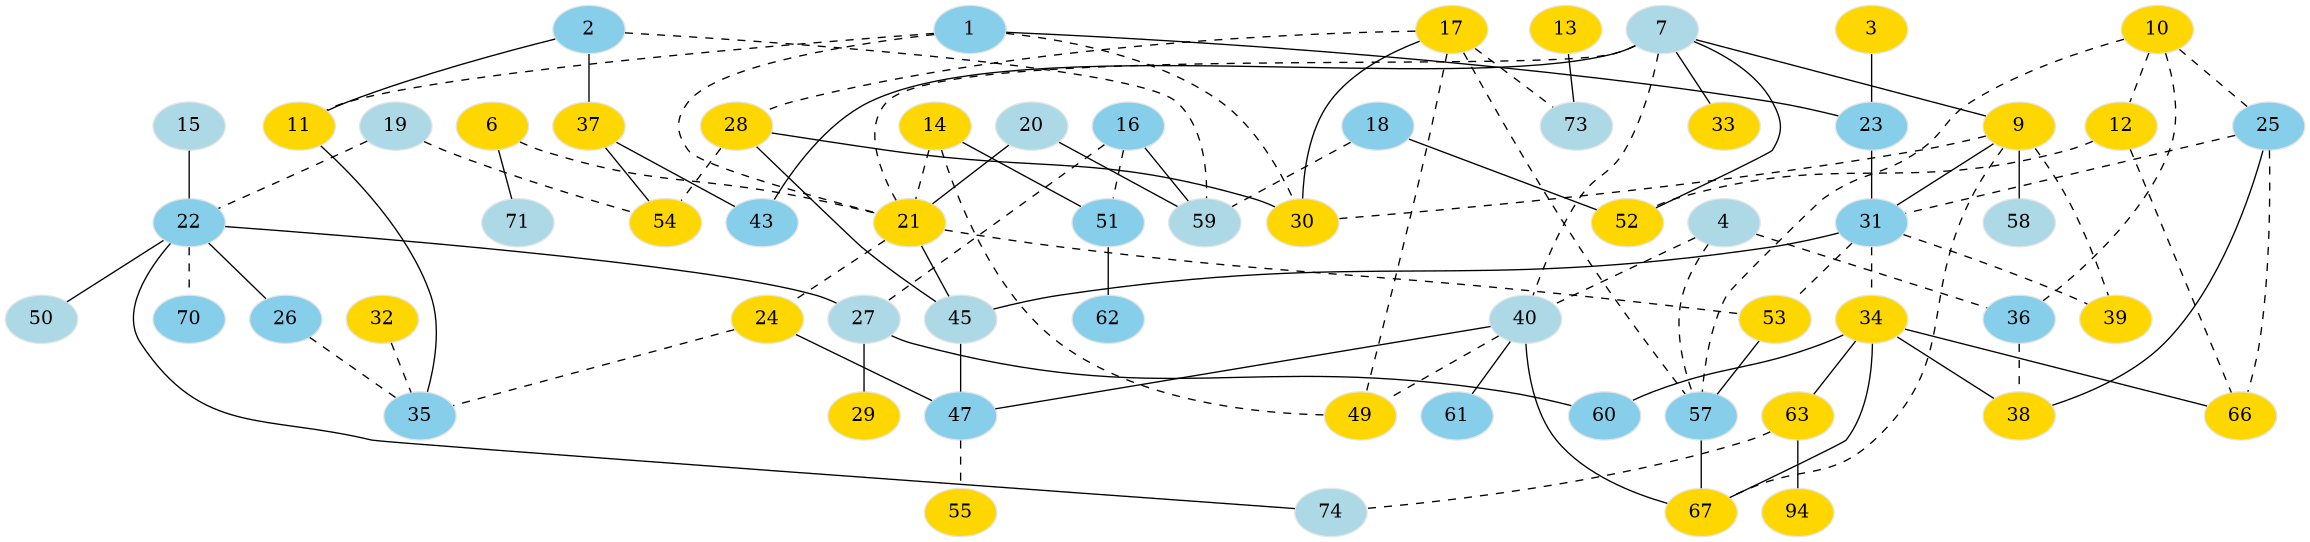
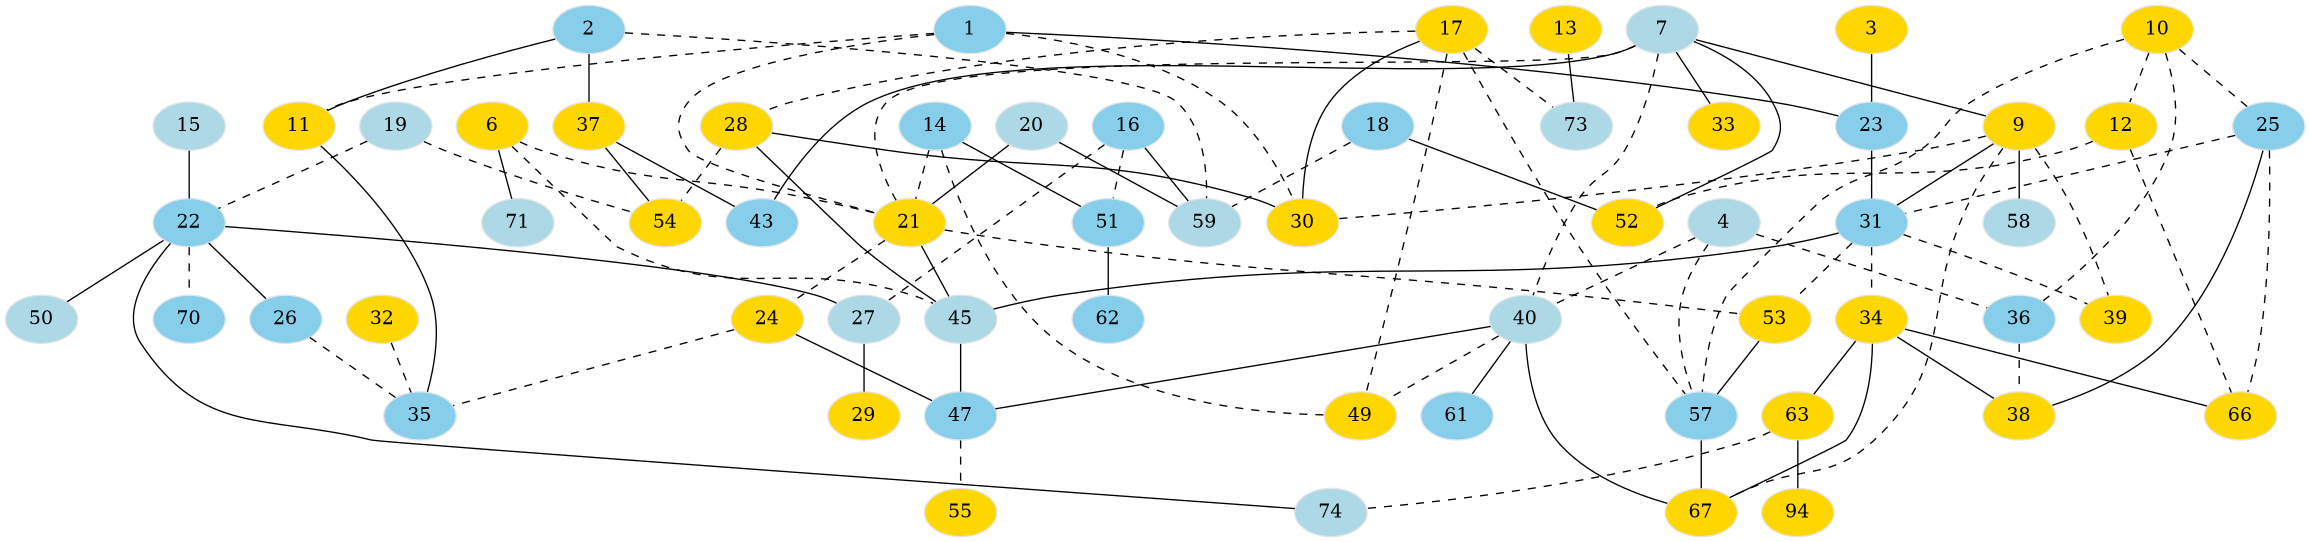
(935, 126) -> (935, 126)
none -> (635, 254)
(1605, 416) -> none
